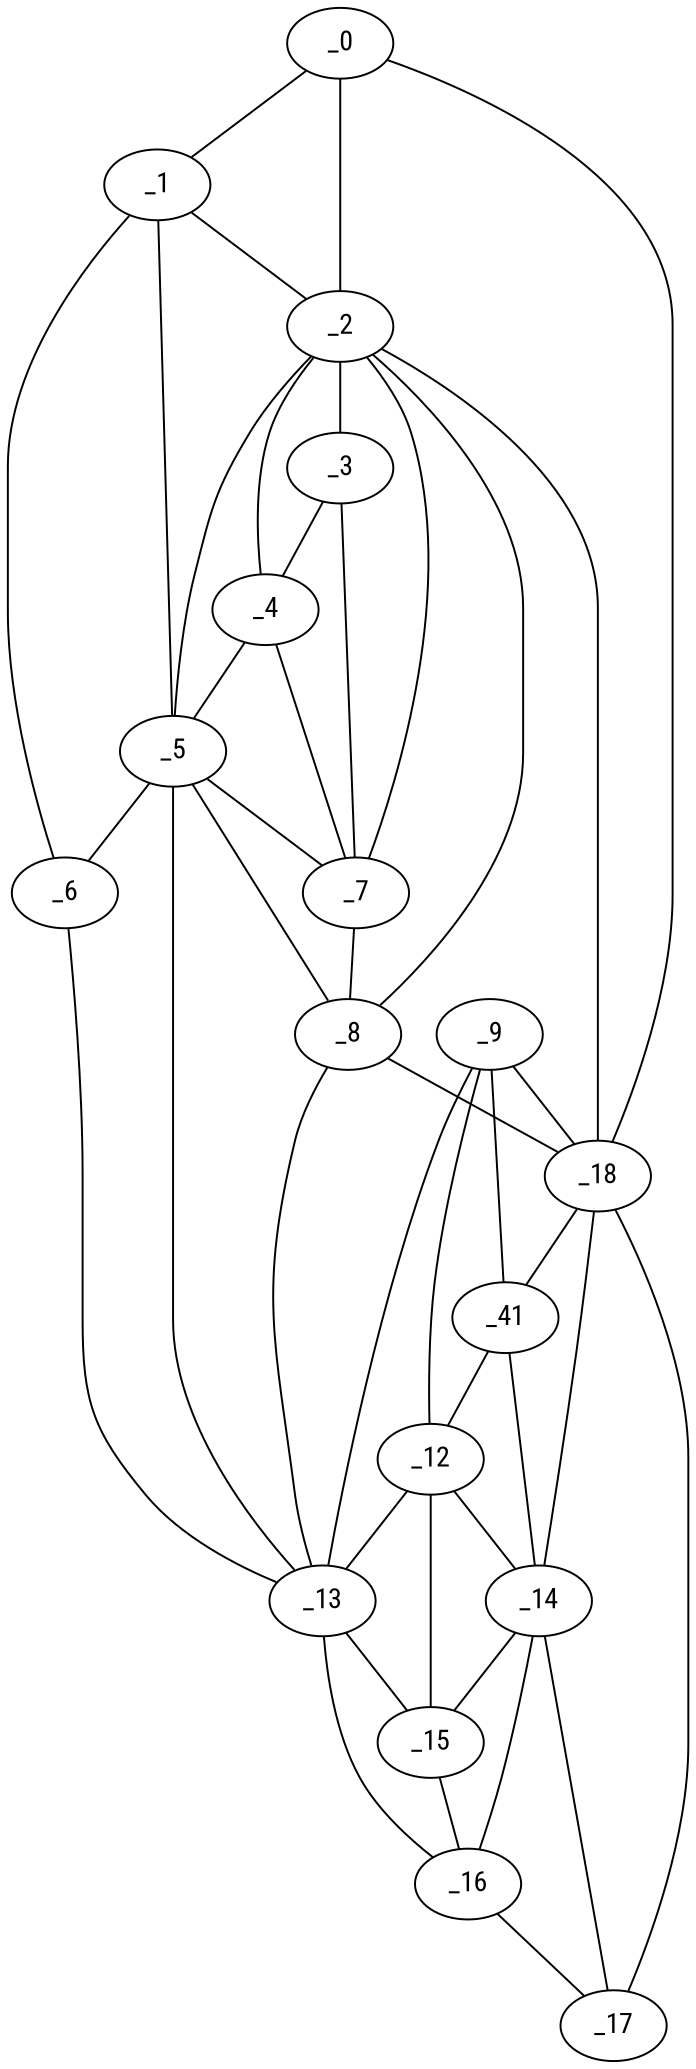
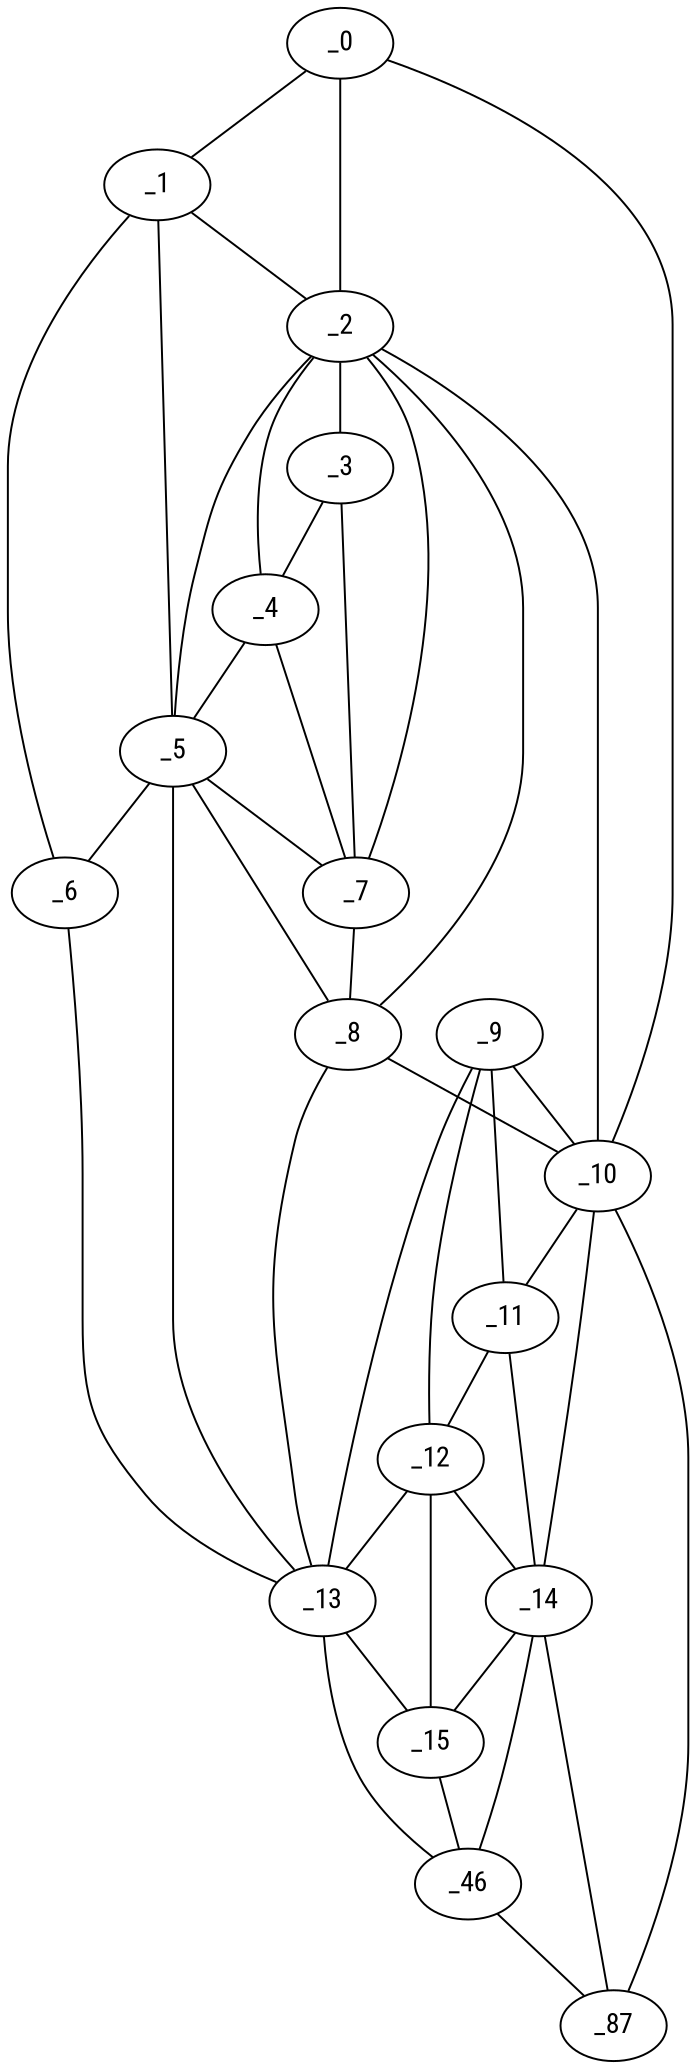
(598, 1176) -> (598, 1176)
(505, 1318) -> (505, 1318)
(468, 1884) -> (468, 1884)
(614, 2026) -> (614, 2026)
